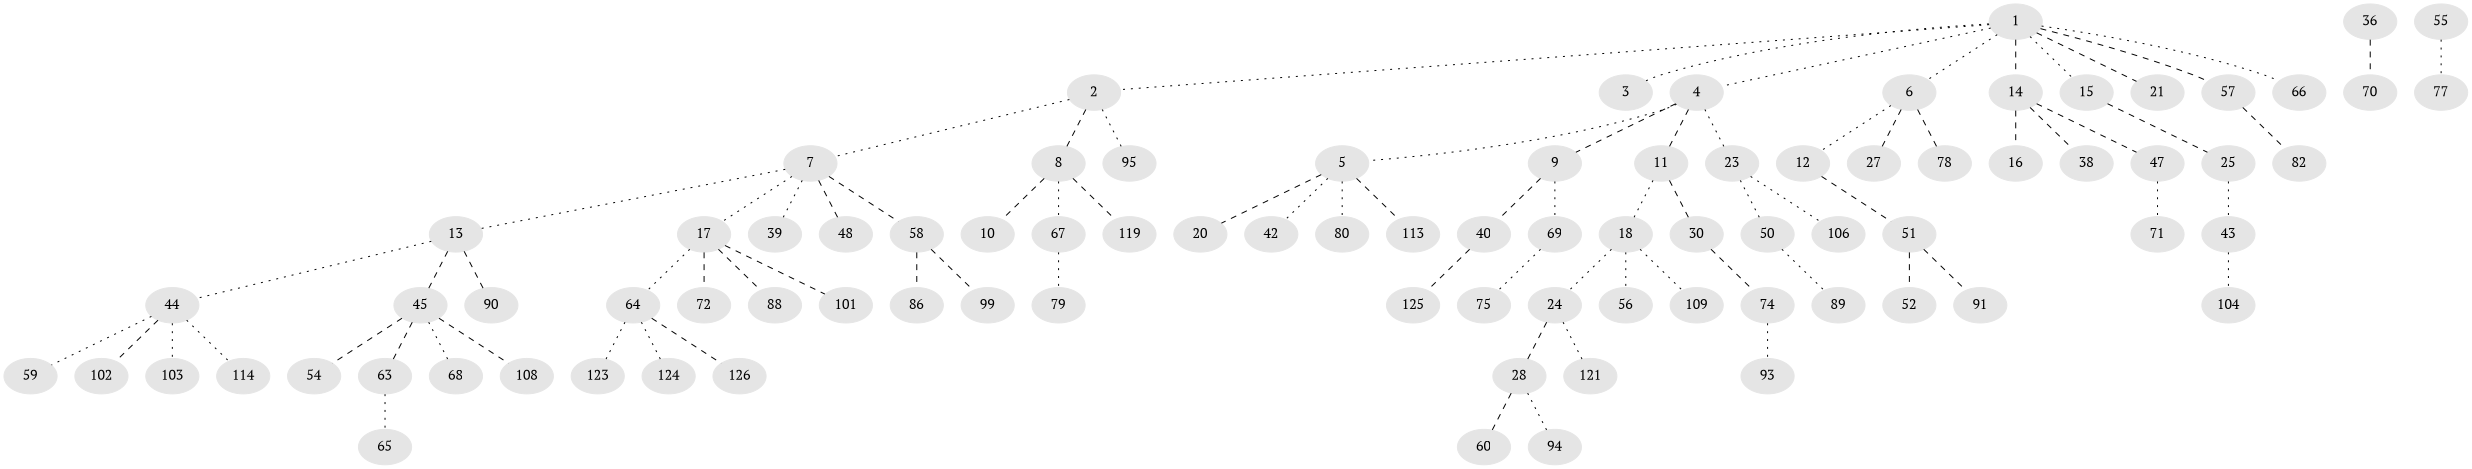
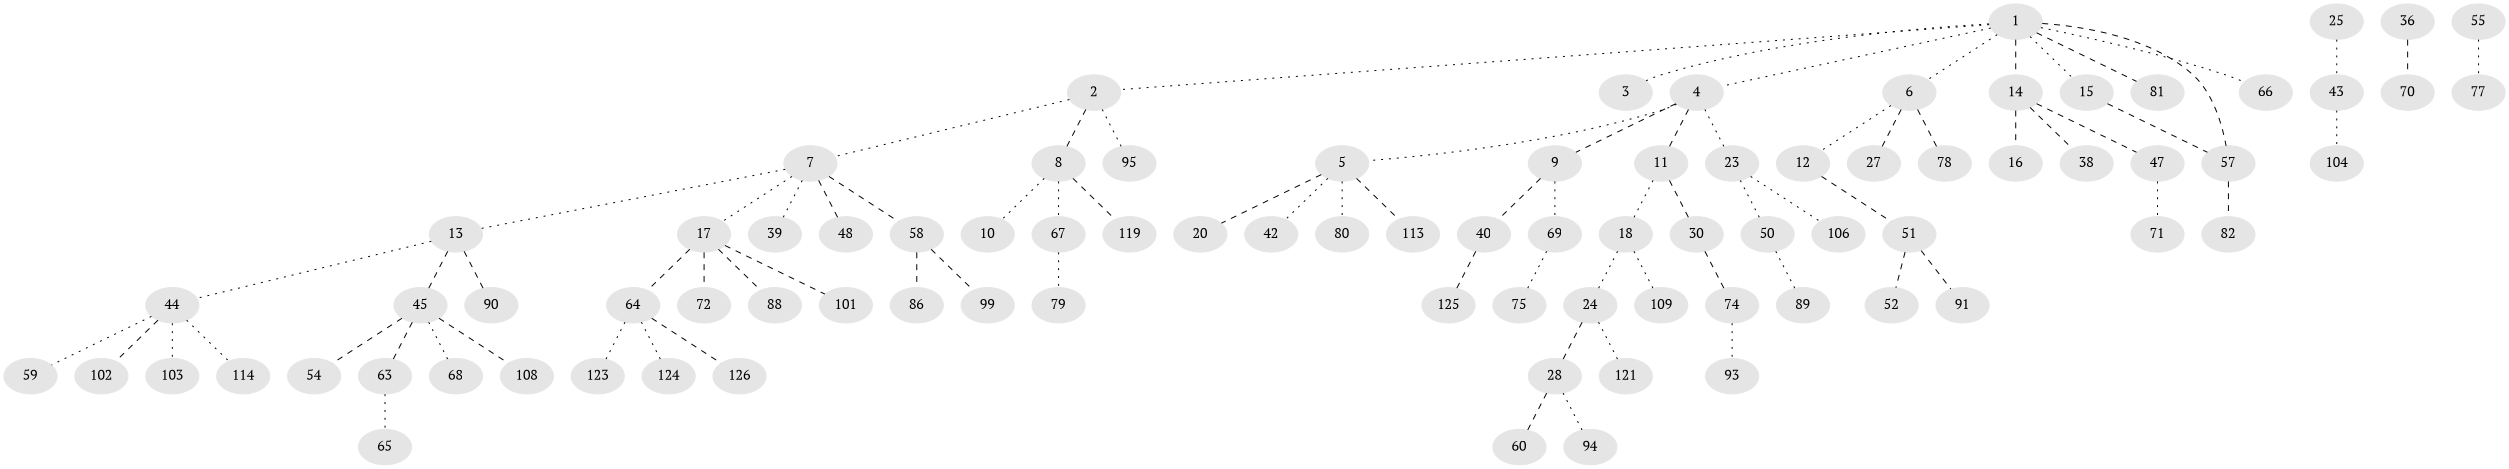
(2158, 93) -> (2158, 93)
(2157, 128) -> (2157, 128)
(1023, 199) -> (1023, 199)
(669, 270) -> (669, 270)
(1626, 305) -> none
